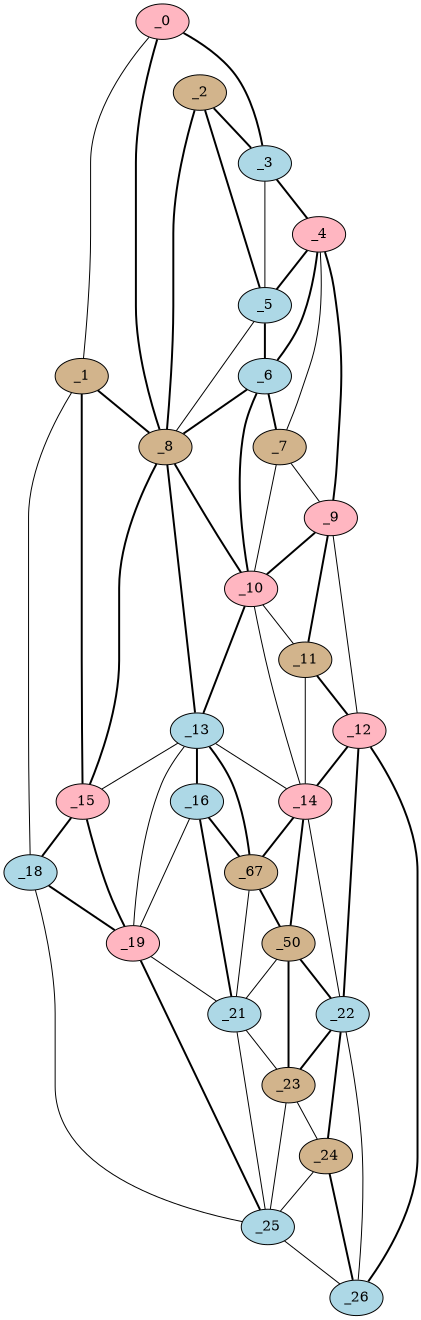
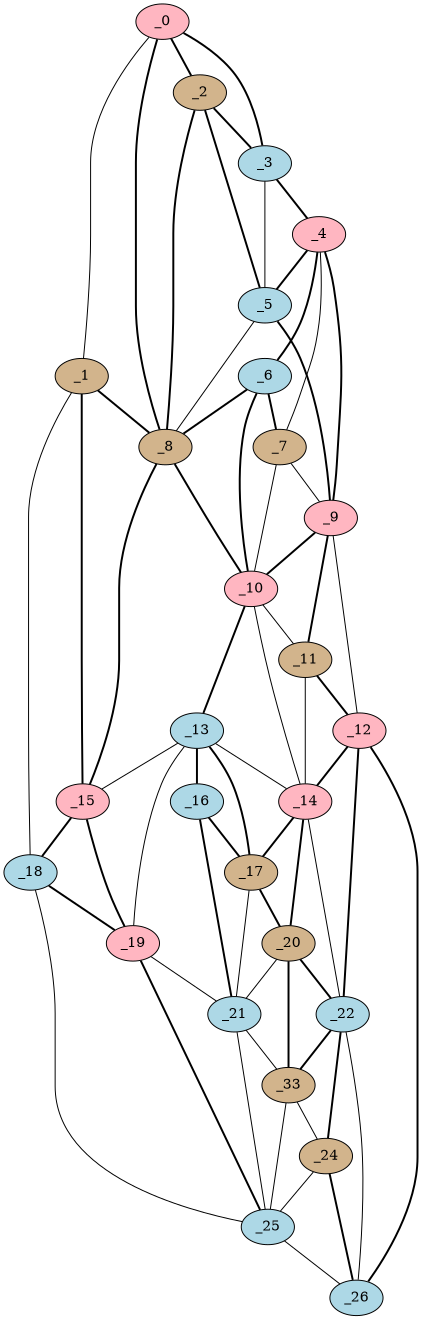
none -> (181, 57)
(265, 341) -> (316, 407)
(181, 589) -> none
(251, 872) -> (251, 872)
(165, 873) -> none
(289, 943) -> (289, 943)
(289, 1085) -> (289, 1085)
